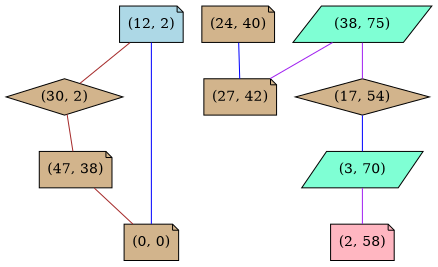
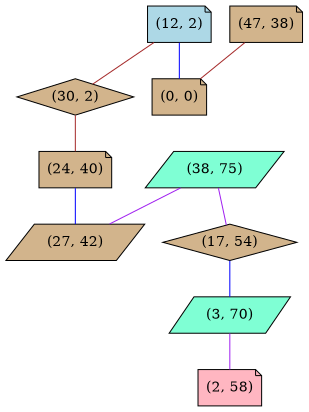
(240, 97) -> (75, 242)
(70, 133) -> (75, 133)
